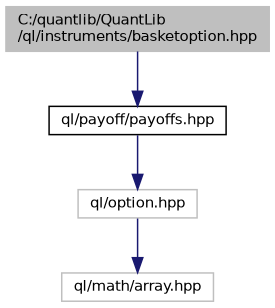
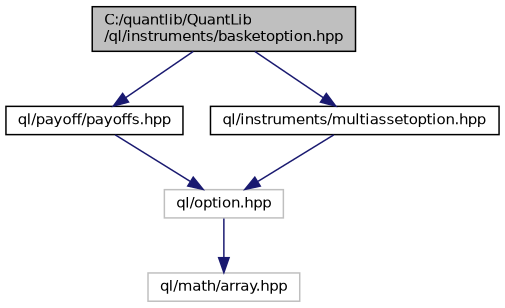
(138, 29) -> (224, 29)
none -> (355, 120)
